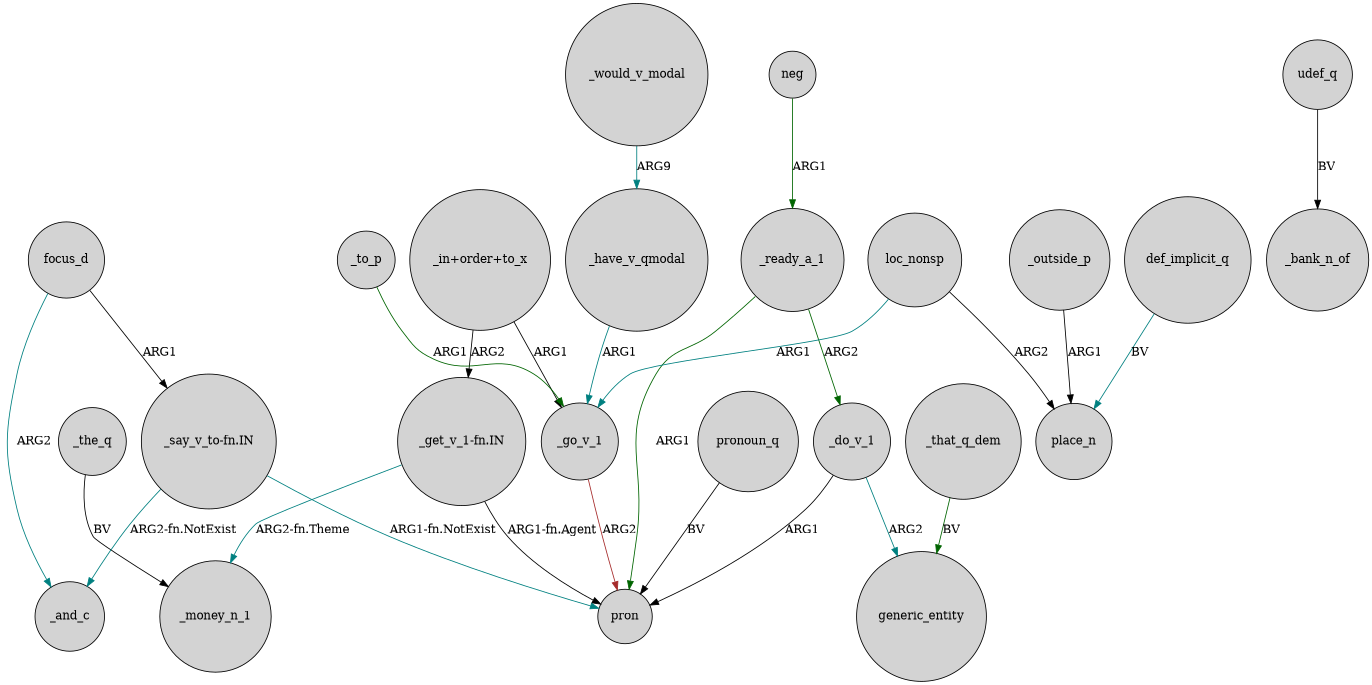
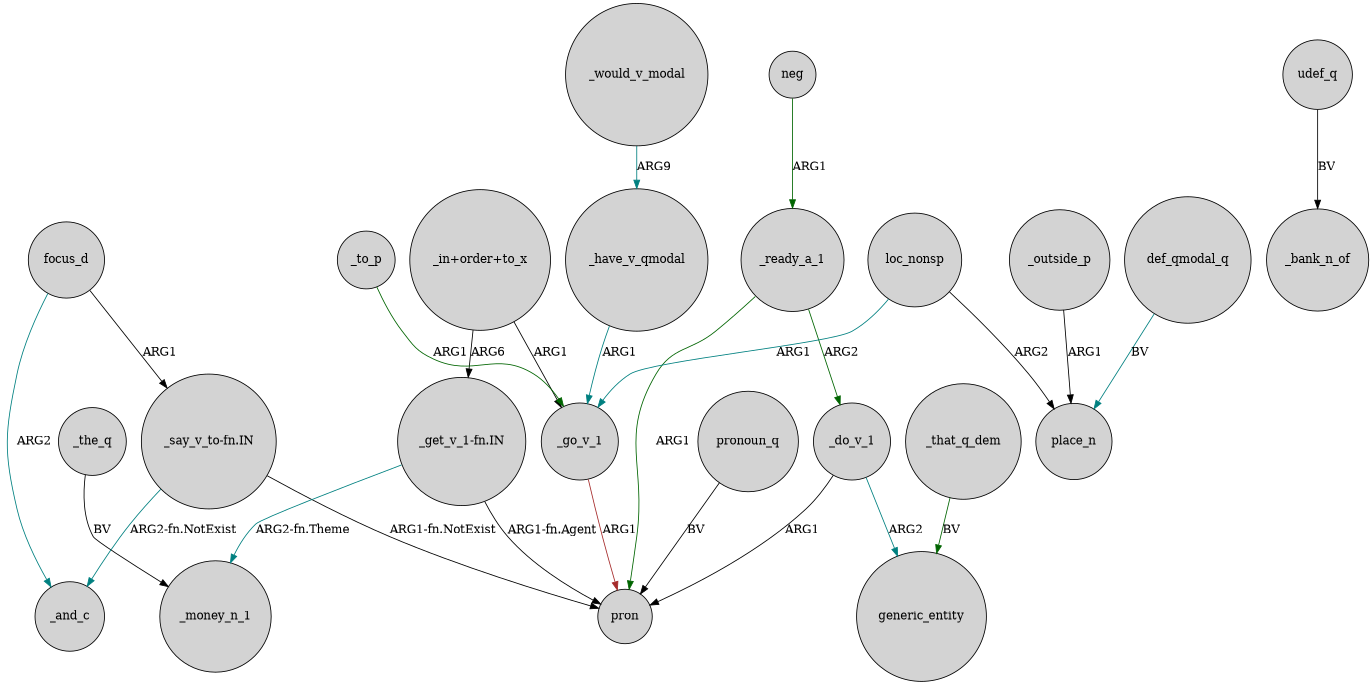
(1188, 260) -> (1188, 260)
(488, 353) -> (488, 353)
(620, 530) -> (620, 530)
(425, 551) -> (425, 551)
